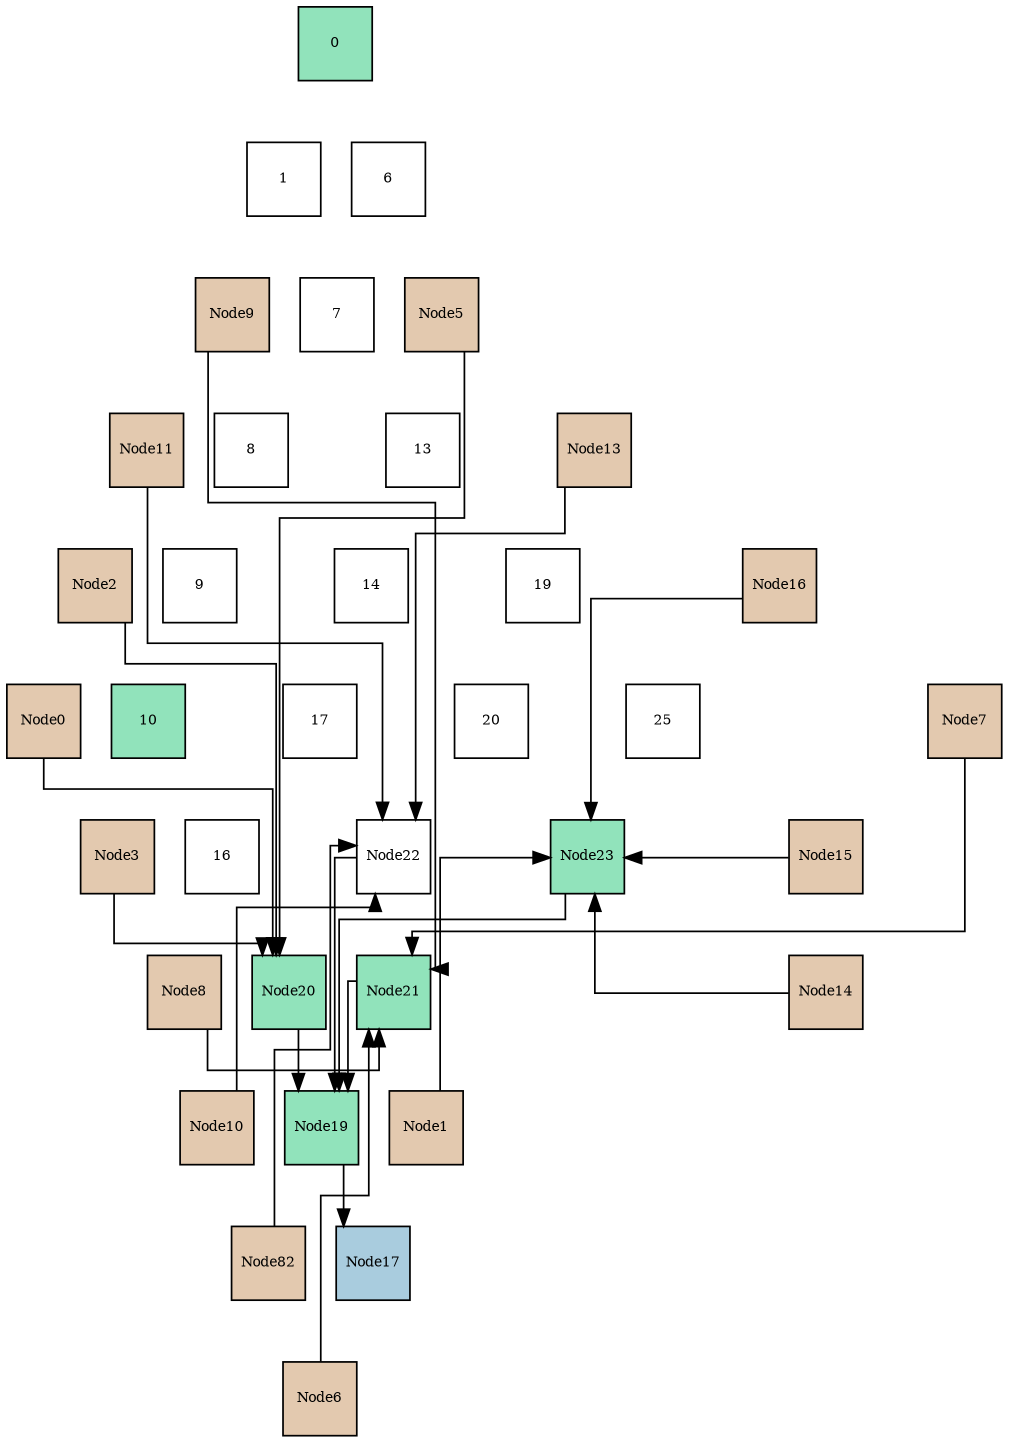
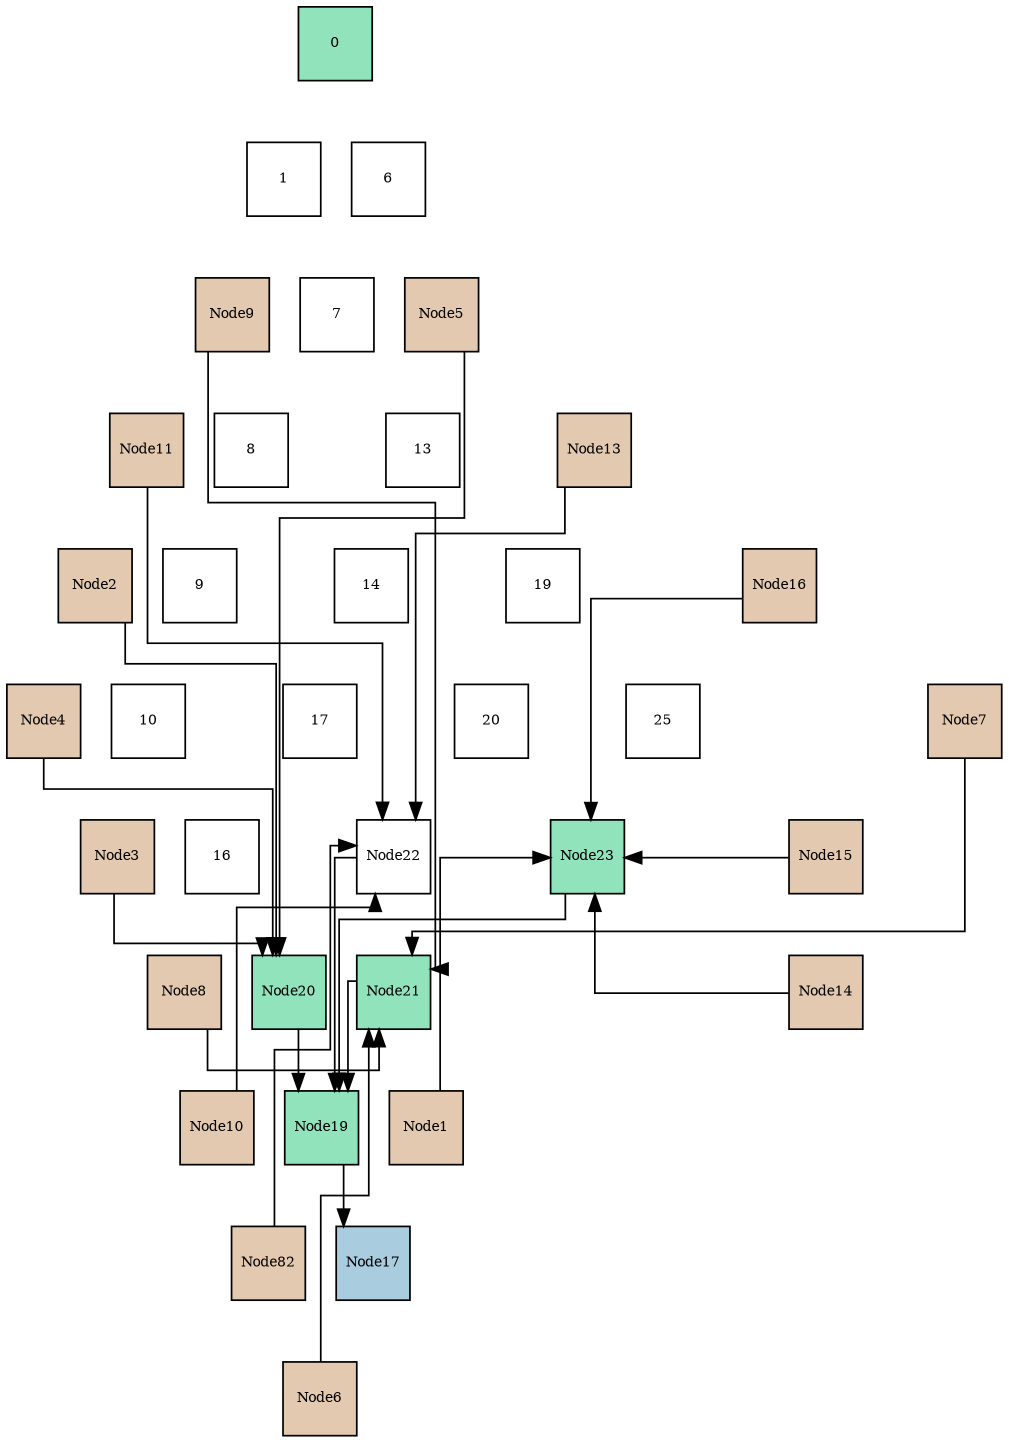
(44, 721) -> (44, 721)
(148, 721) -> (148, 721)
